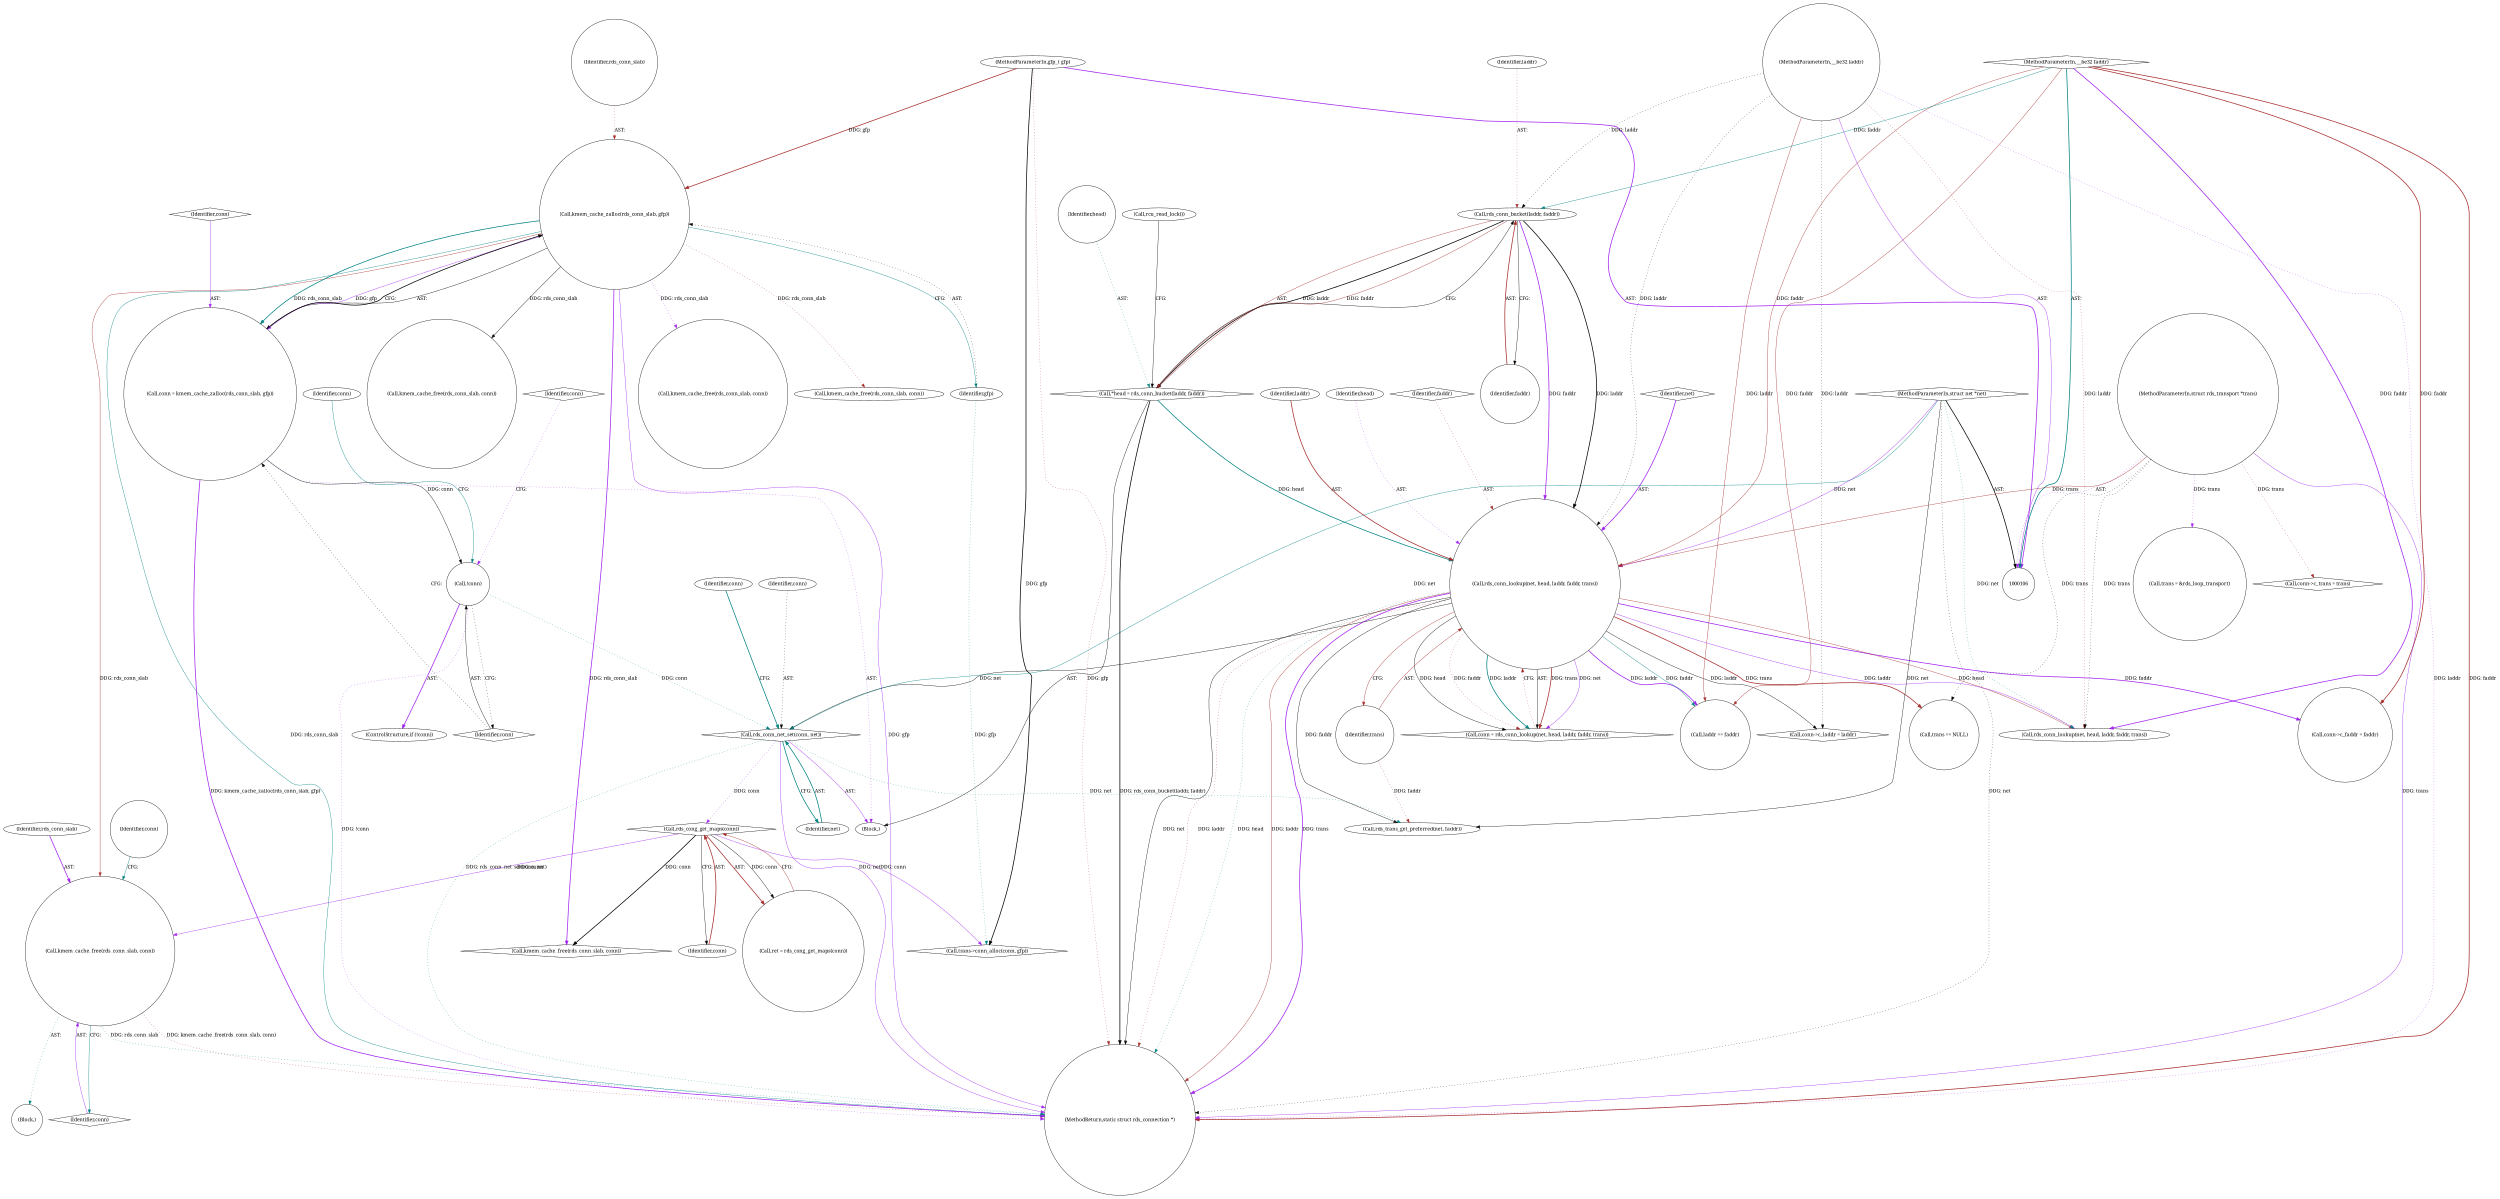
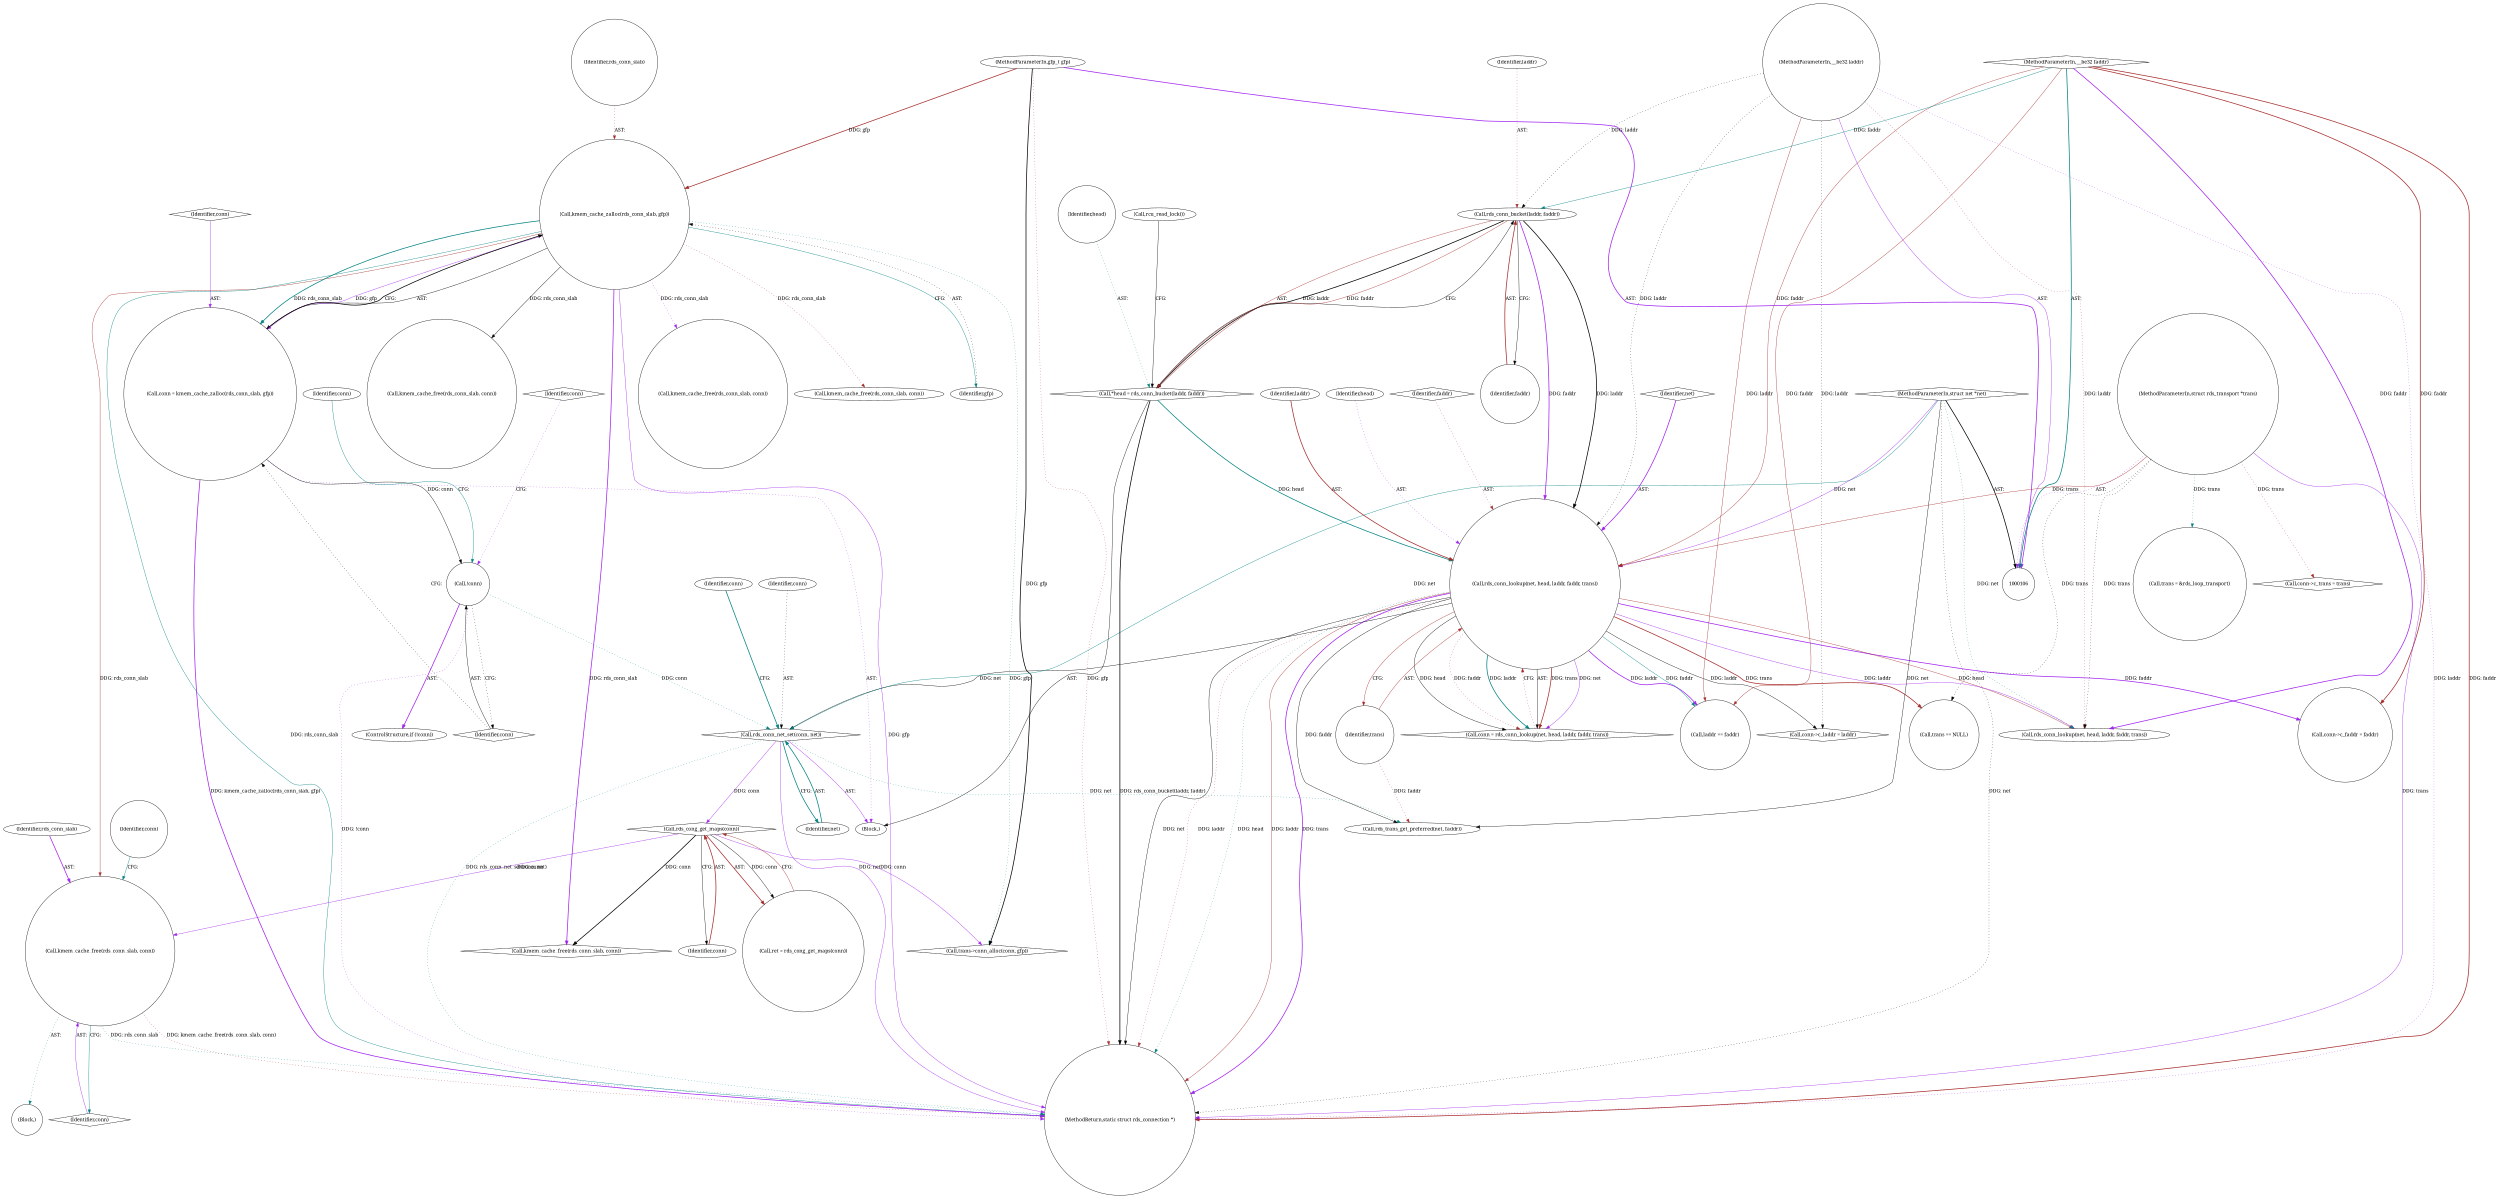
(2193, 499) -> (2193, 499)
(970, 671) -> (1017, 459)
(742, 781) -> (742, 781)
